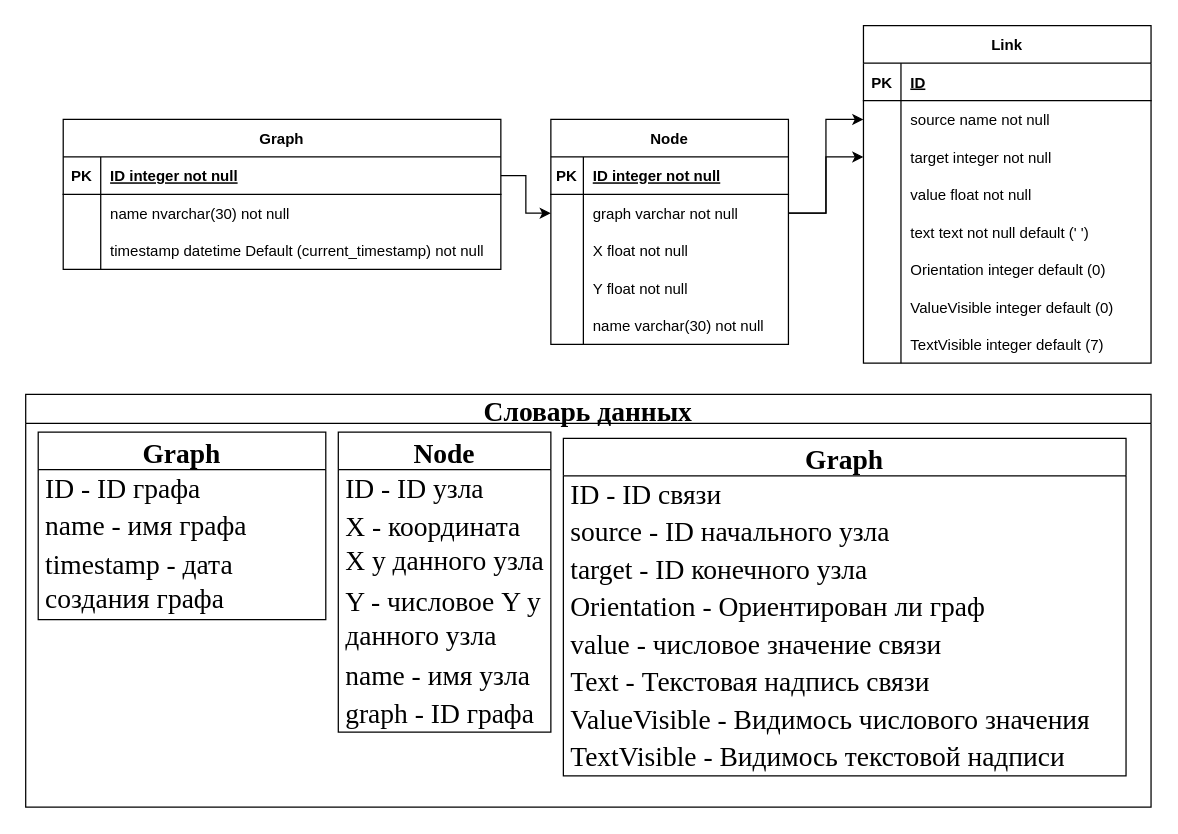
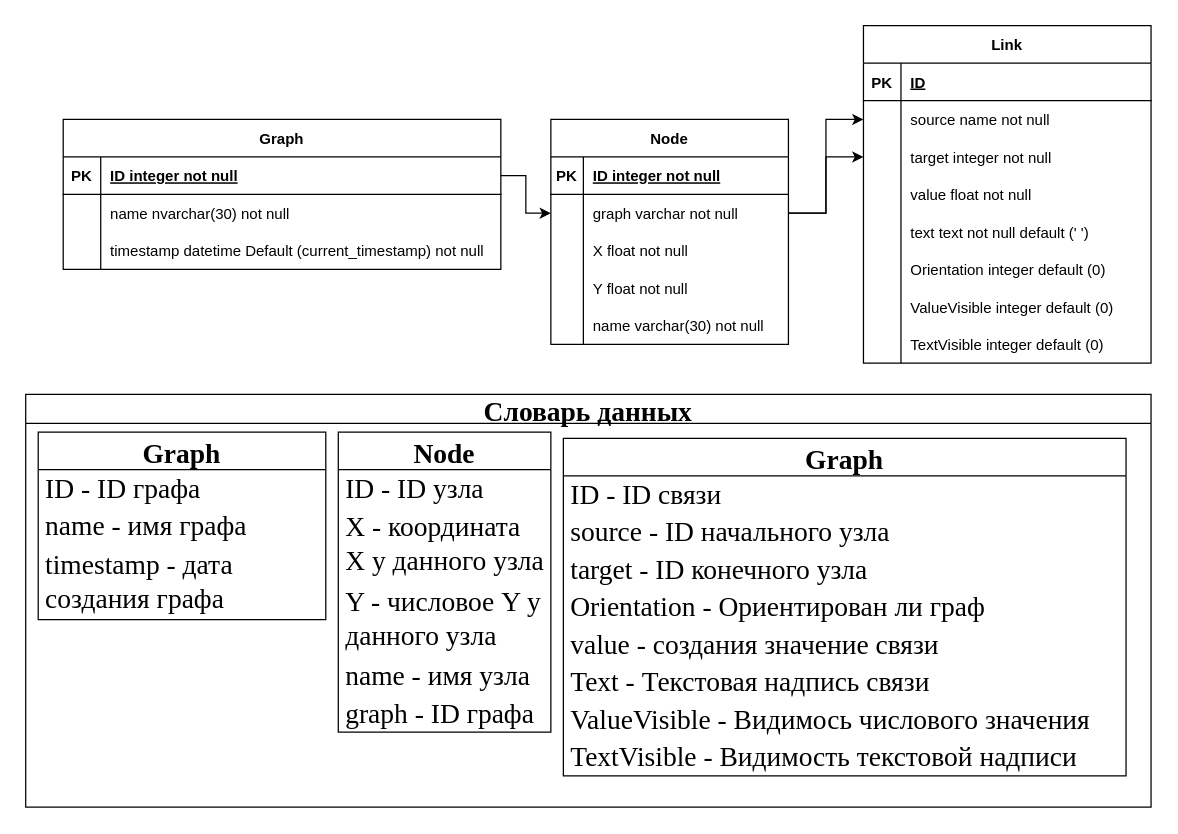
(1025, 345) -> (1025, 345)
(791, 644) -> (791, 644)
(846, 757) -> (846, 757)
